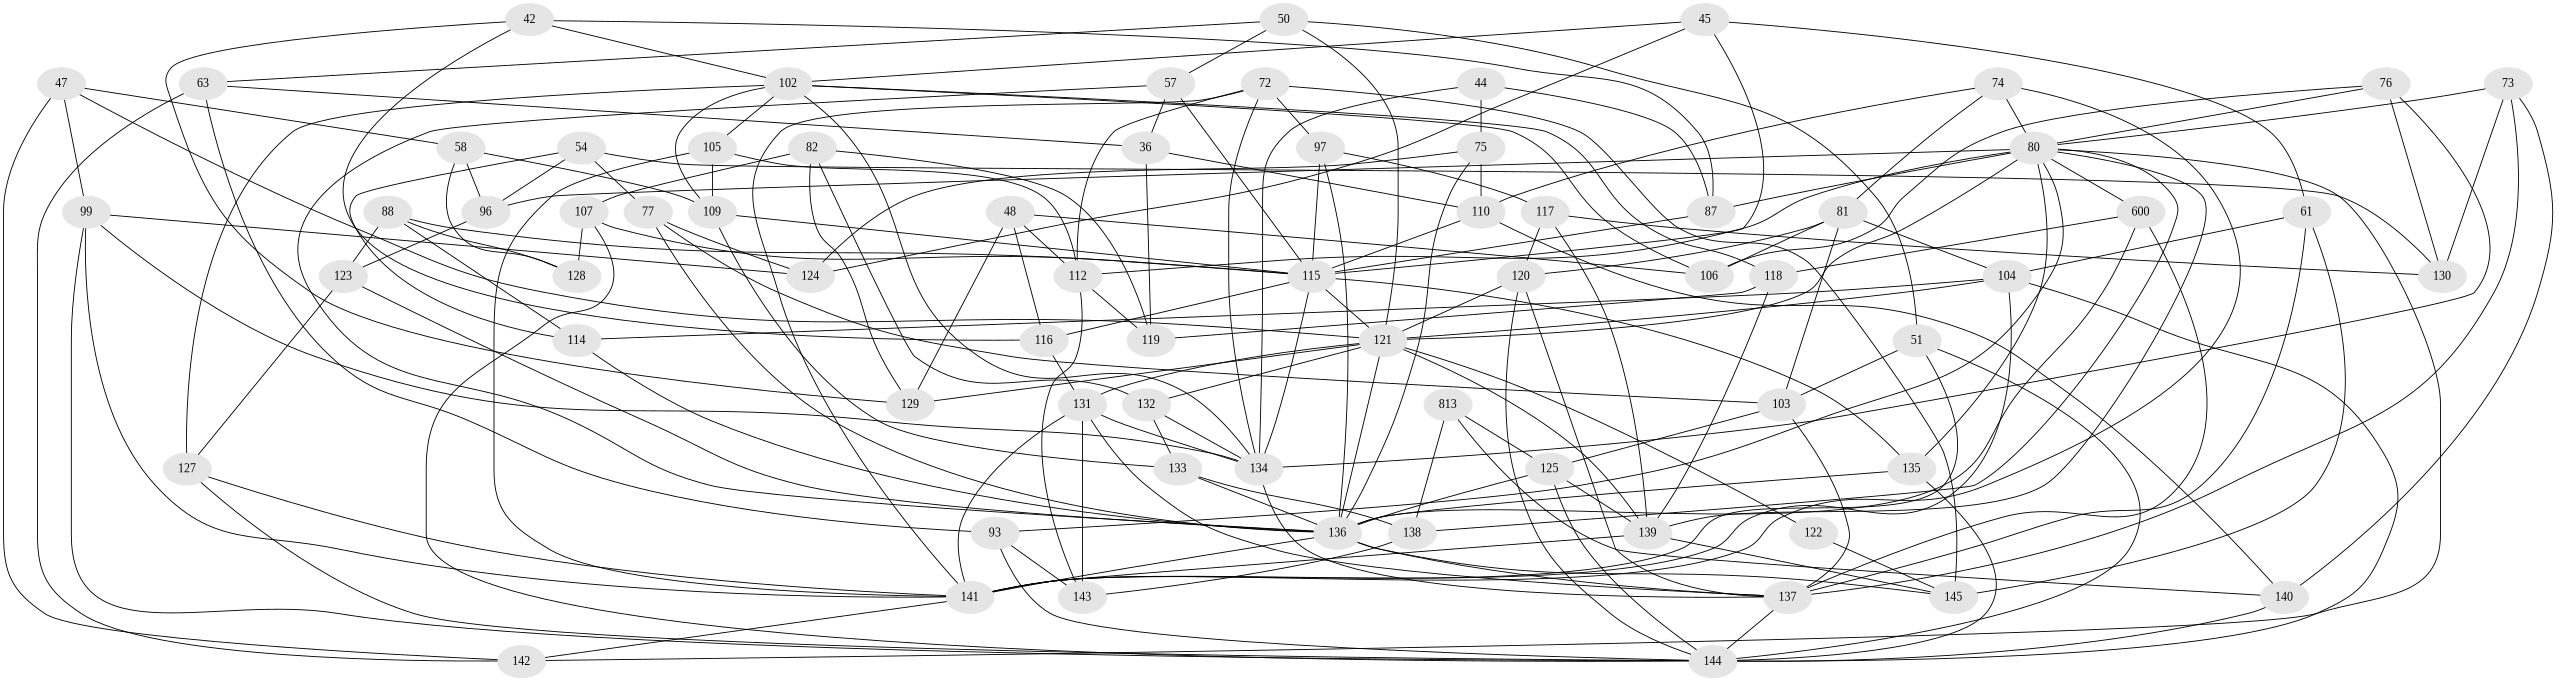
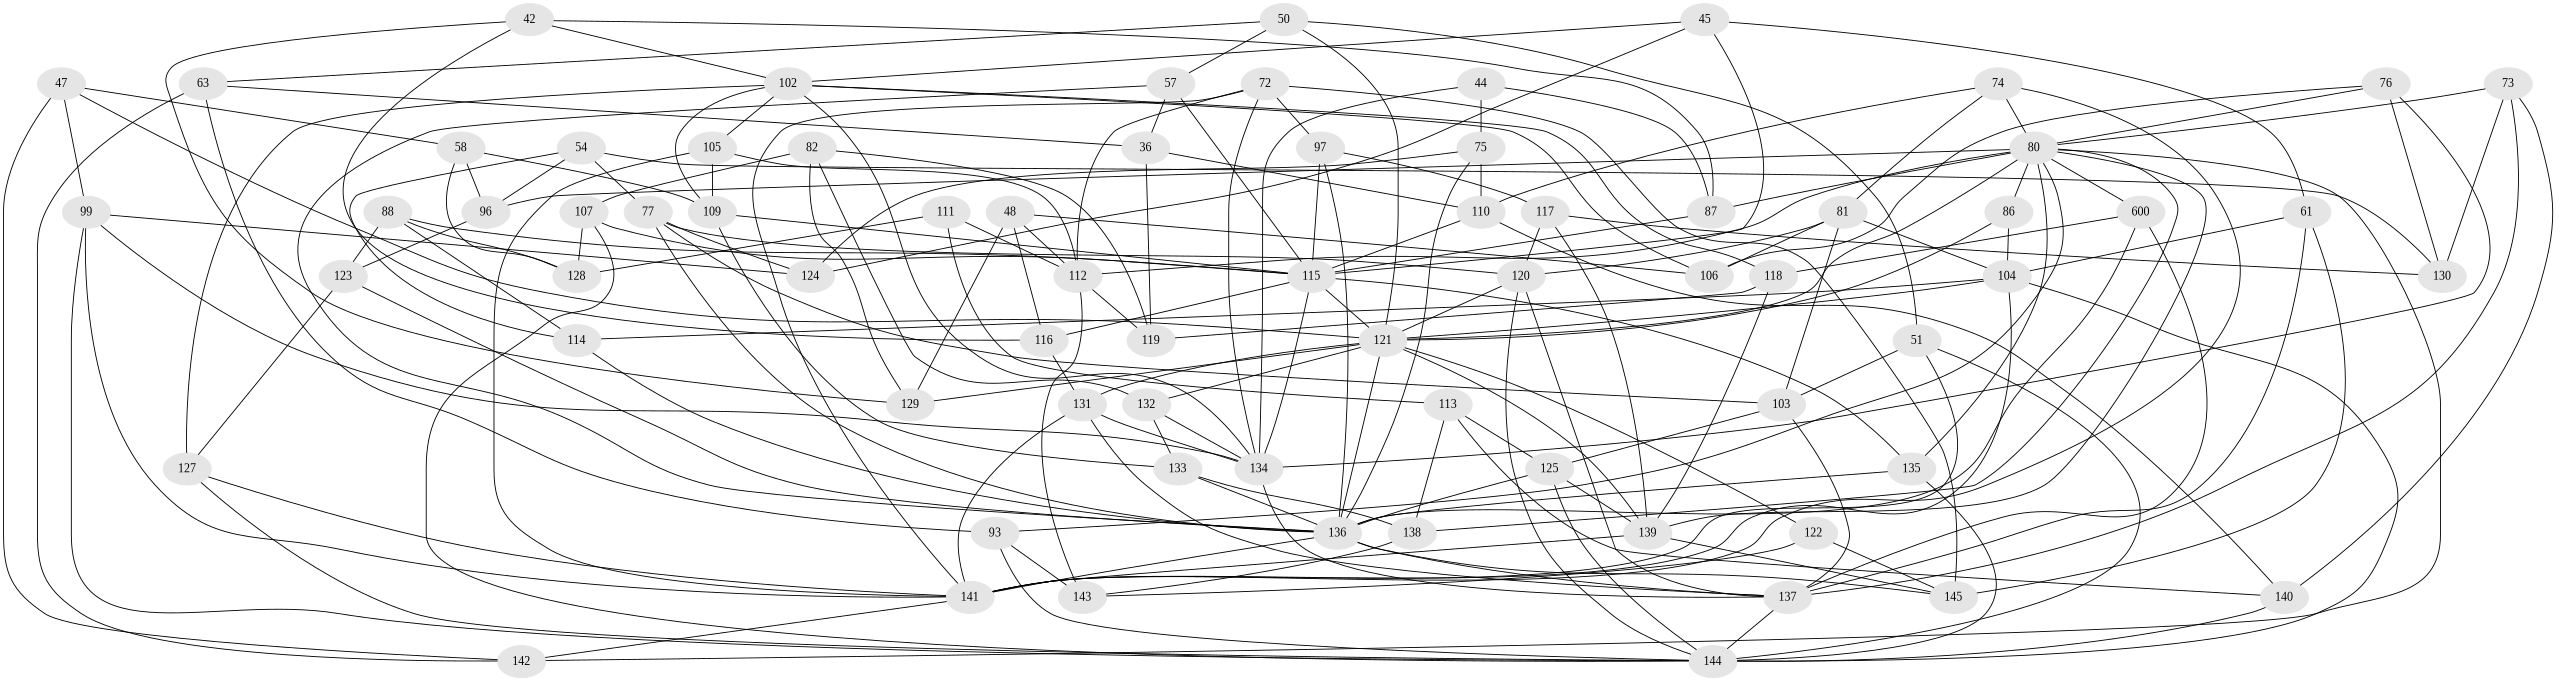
none -> (946, 212)
none -> (2009, 212)
none -> (1185, 256)
(1448, 405) -> (1448, 405)
(1082, 497) -> (1383, 586)
